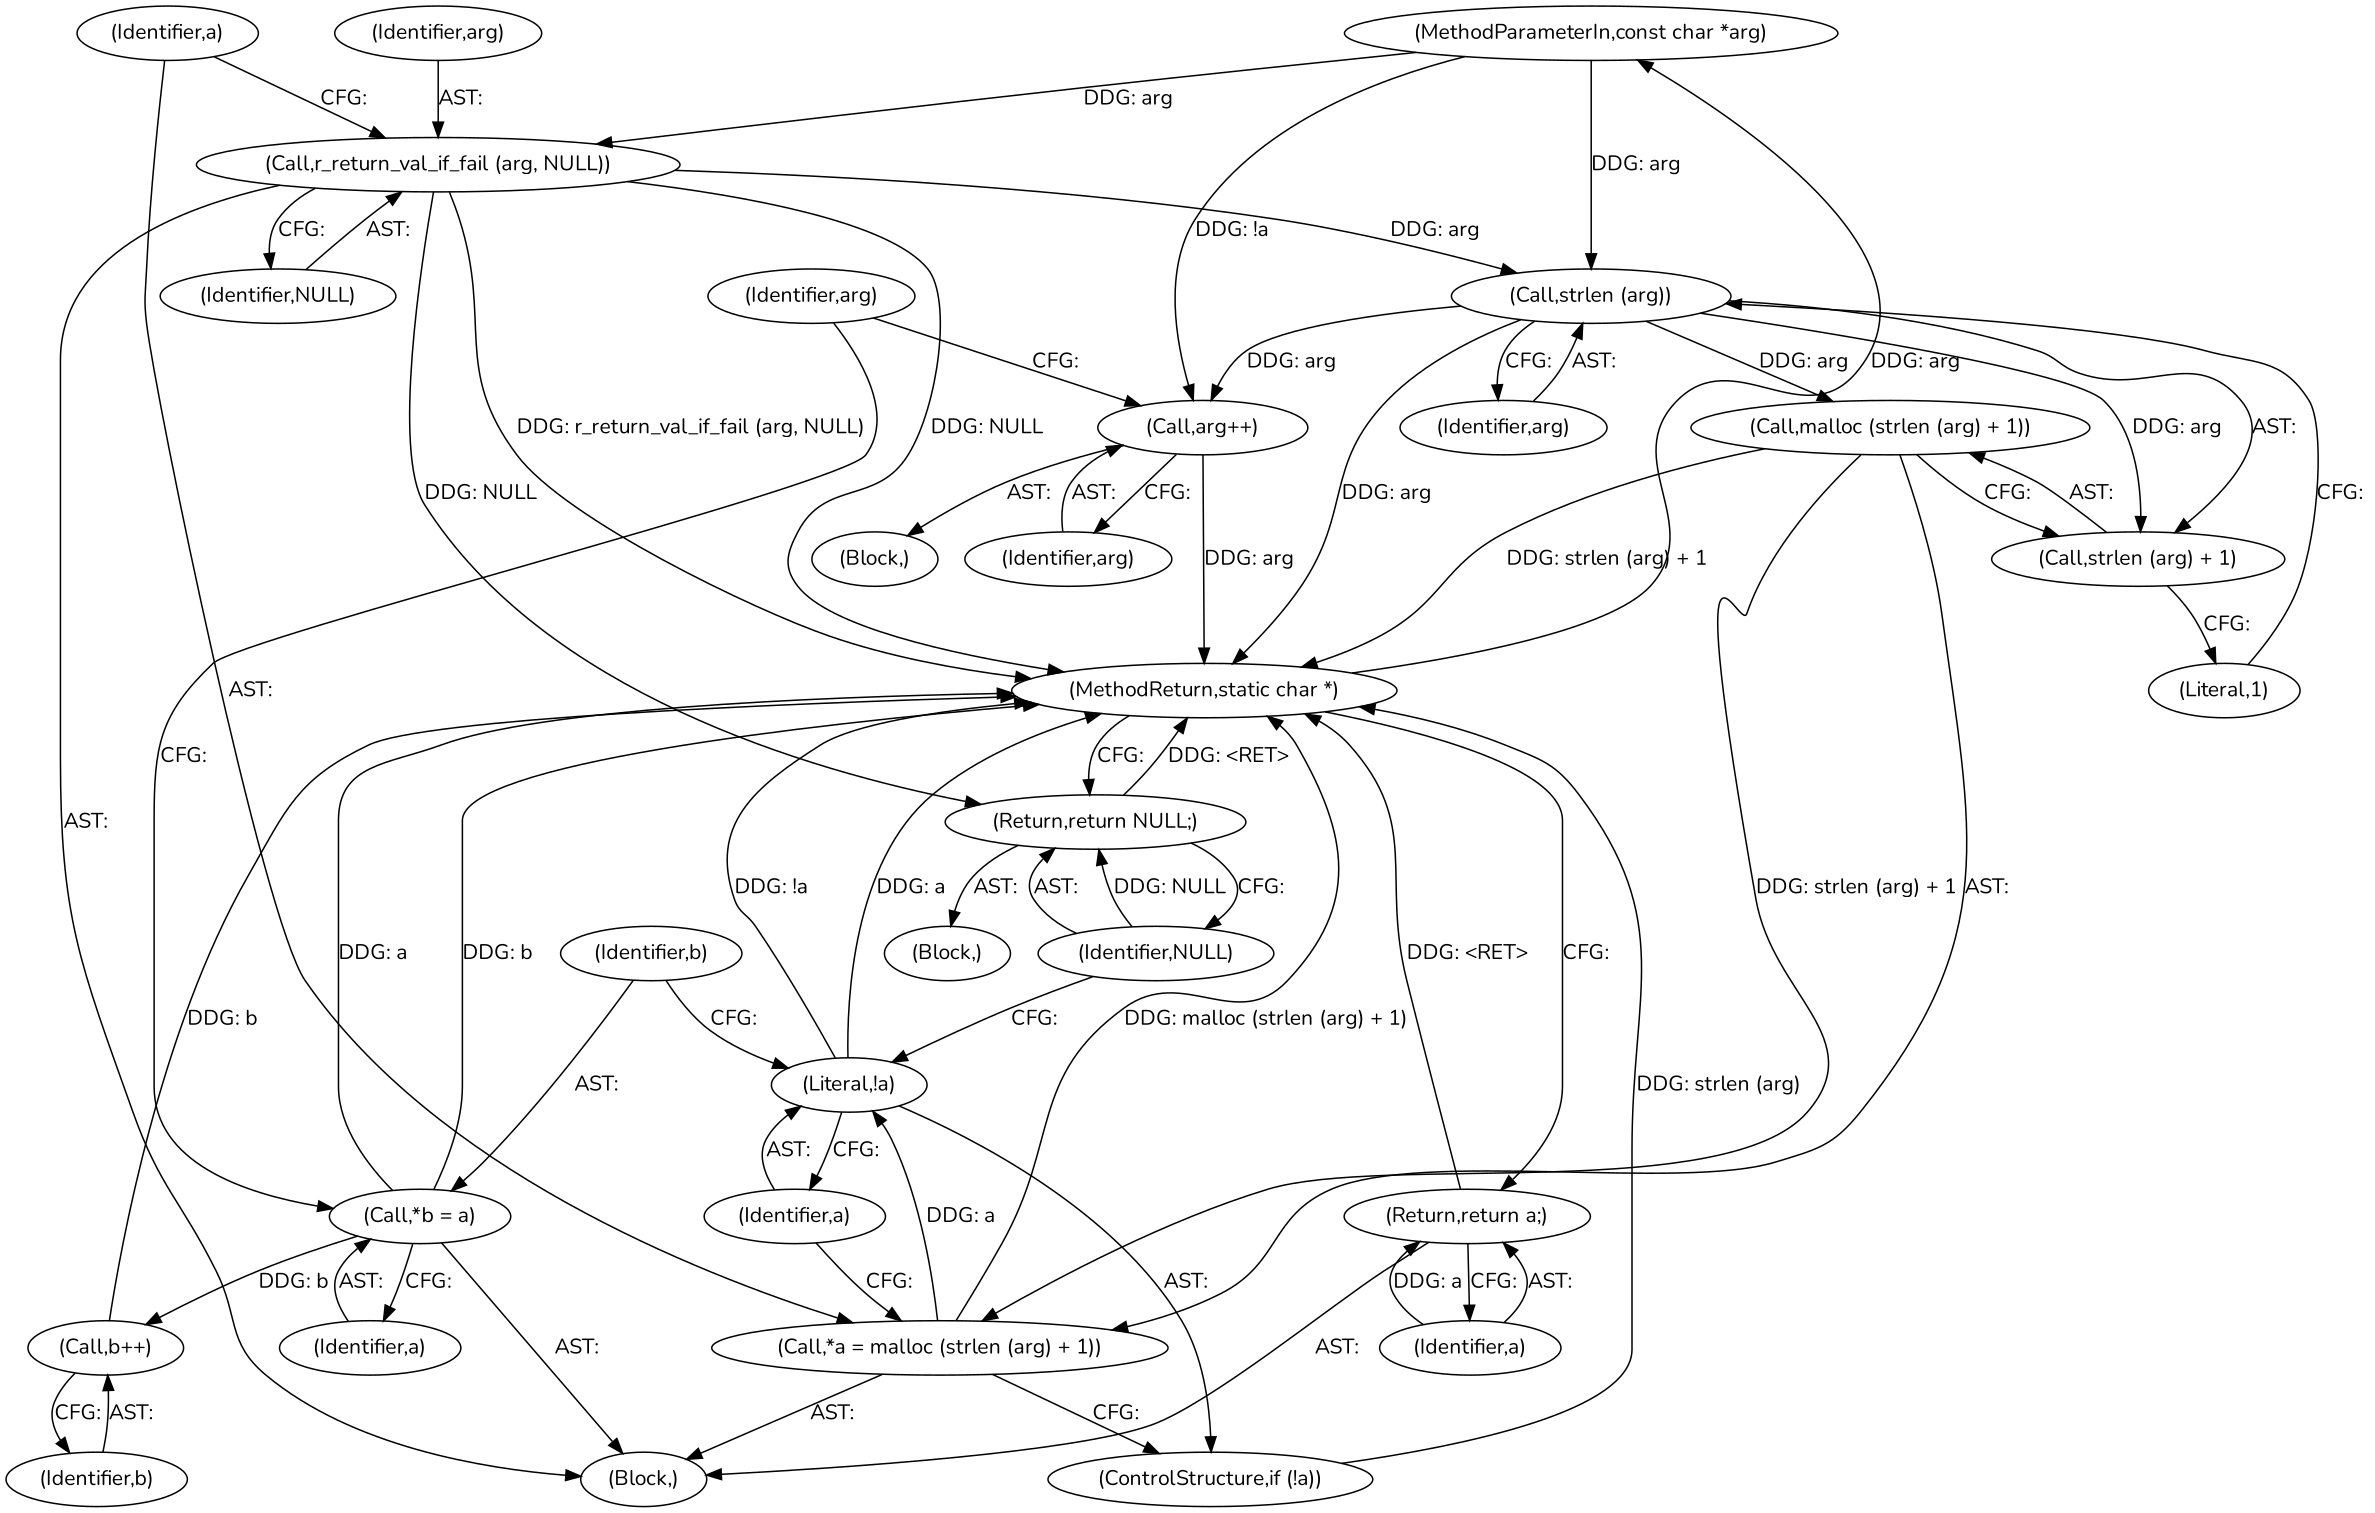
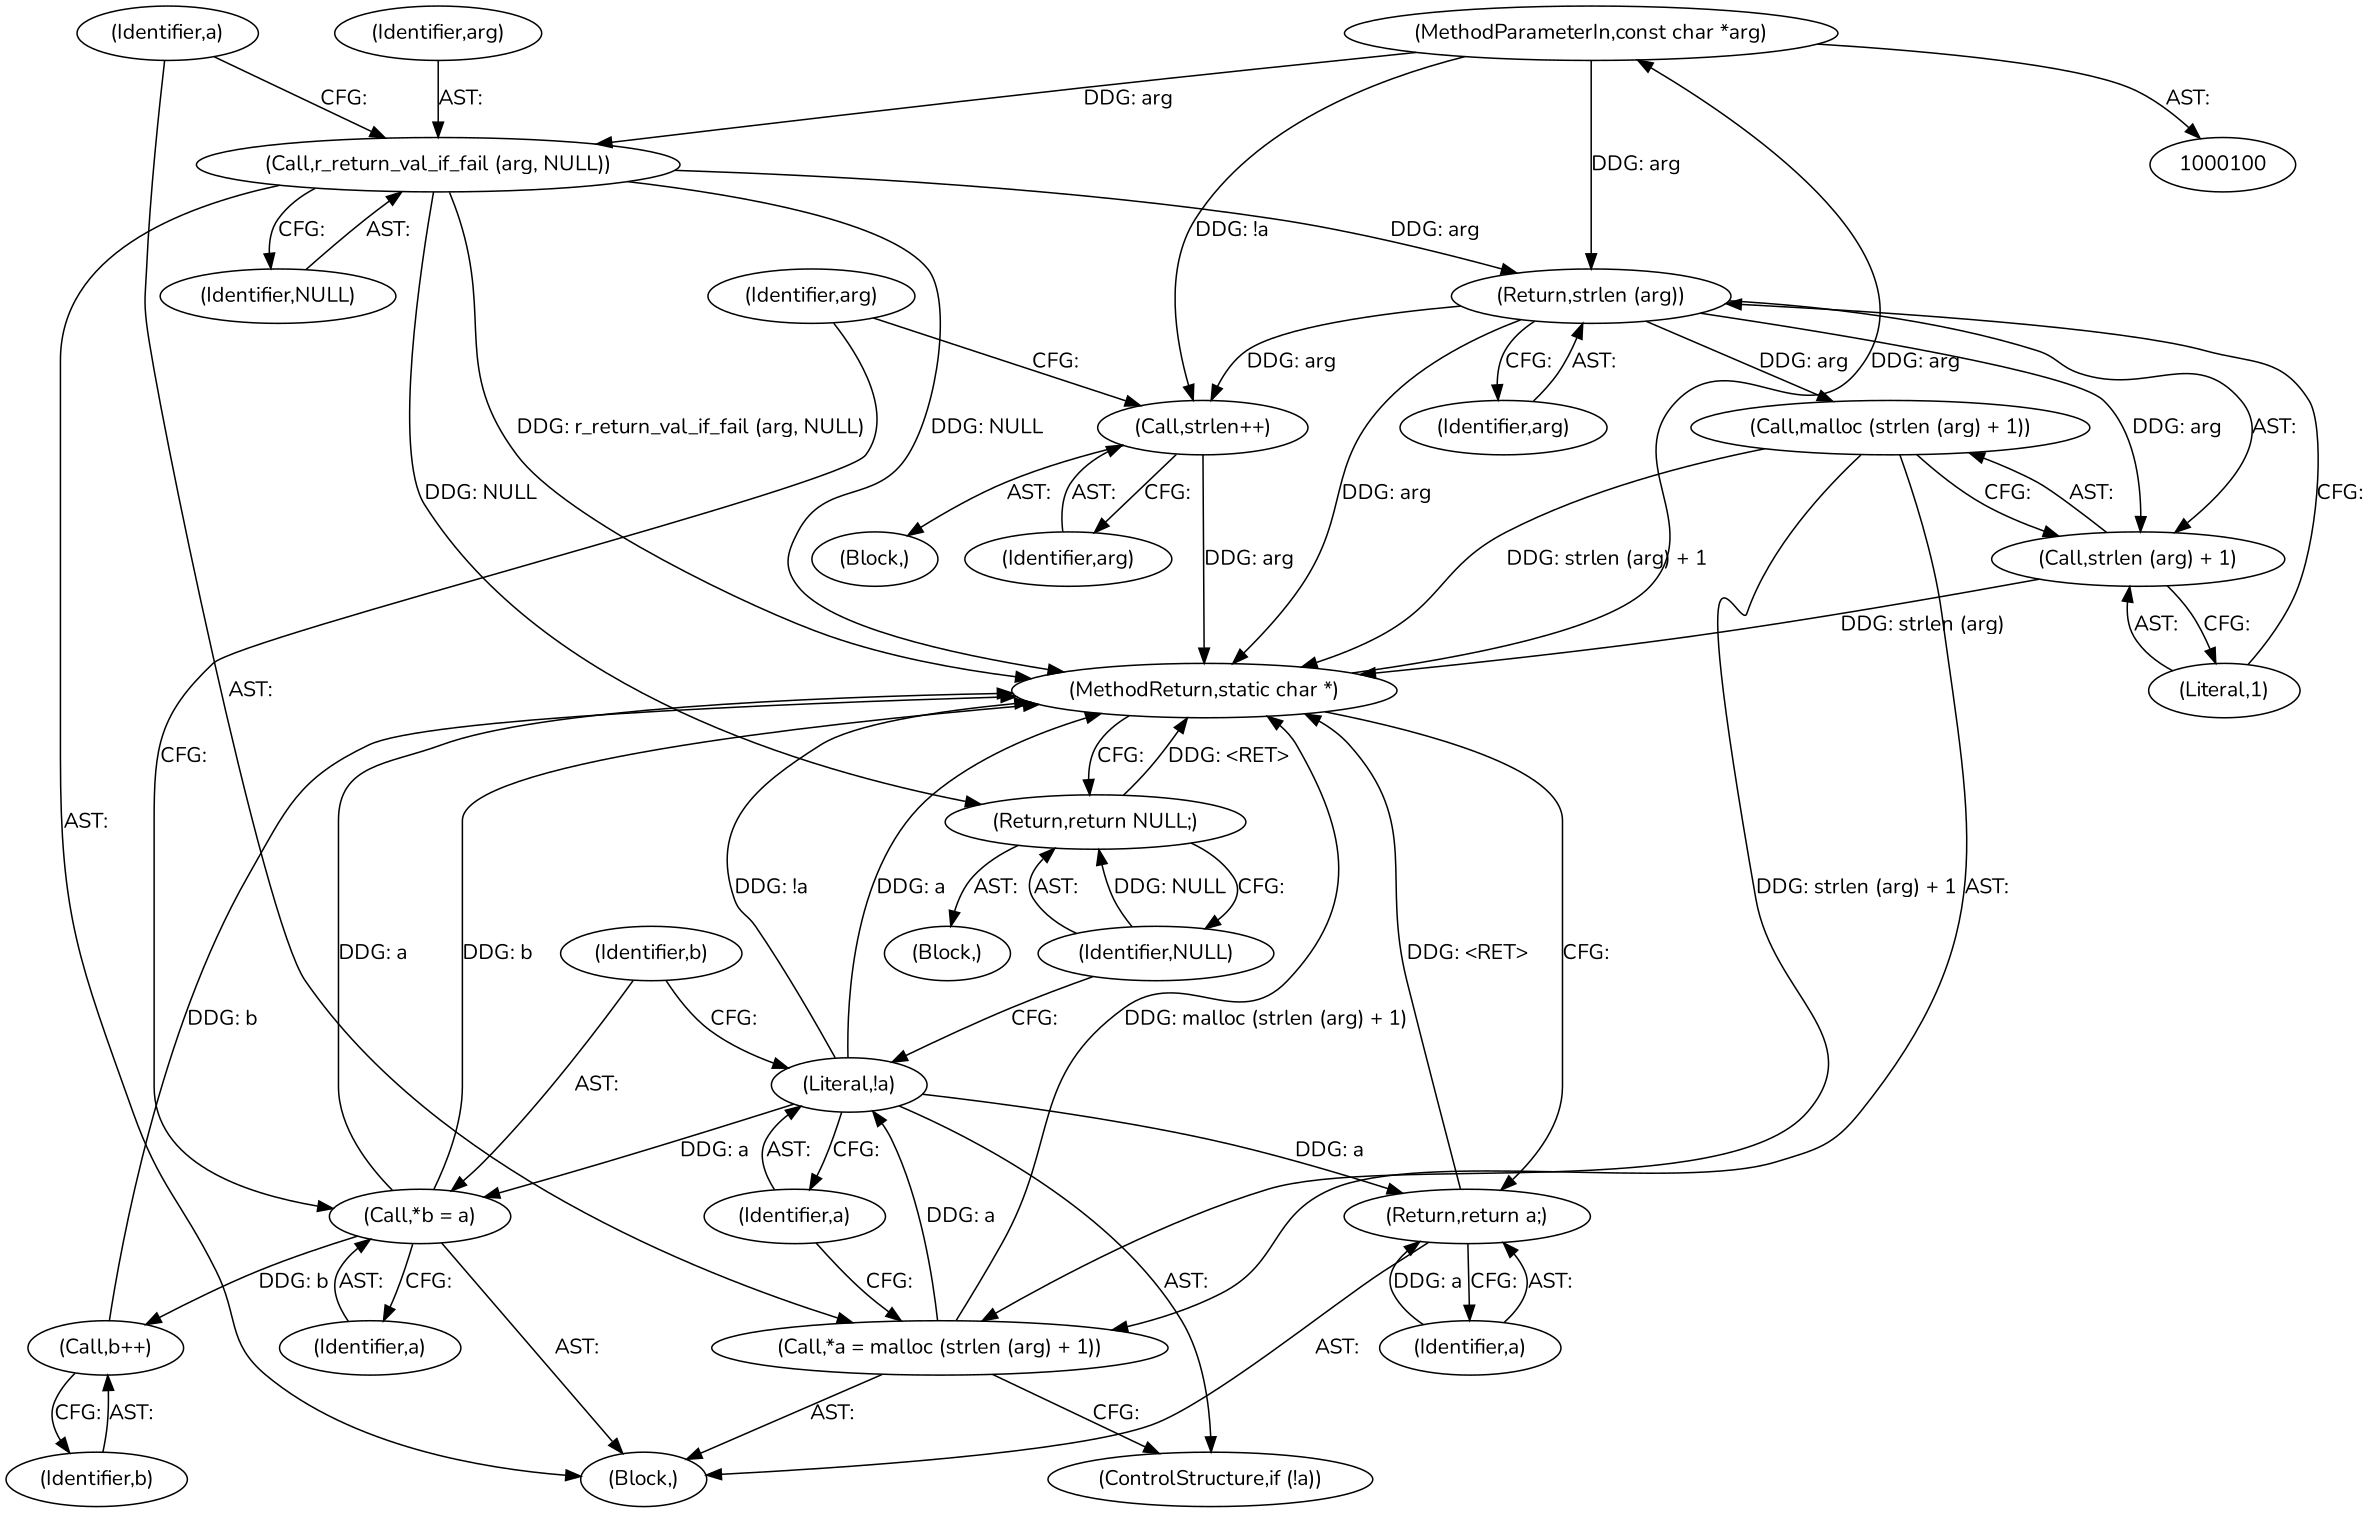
none -> (2223, 165)
(1591, 296) -> (1591, 296)
(1203, 428) -> (1203, 428)
none -> (2139, 643)
(1633, 1114) -> (1708, 634)
none -> (1158, 1129)
none -> (647, 1150)
